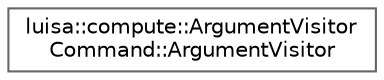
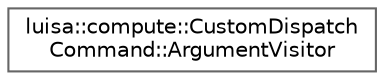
(192, 40) -> (192, 40)
